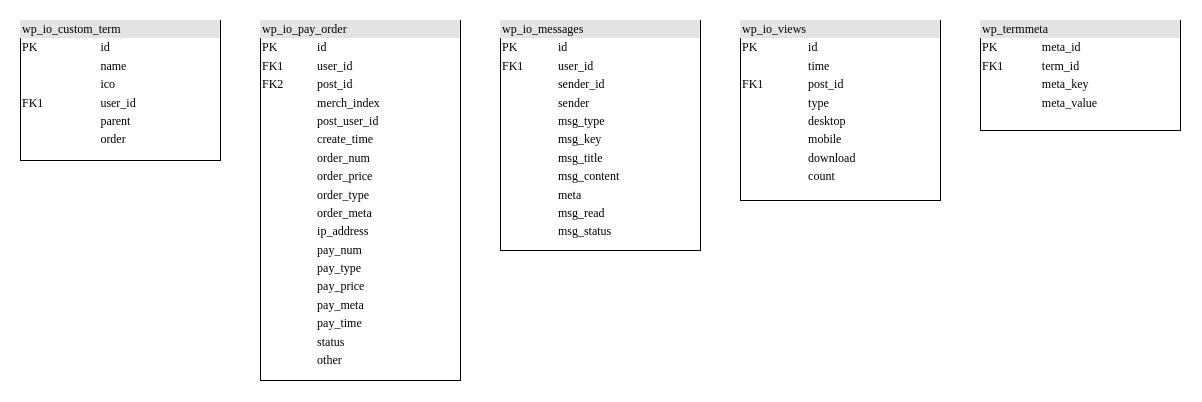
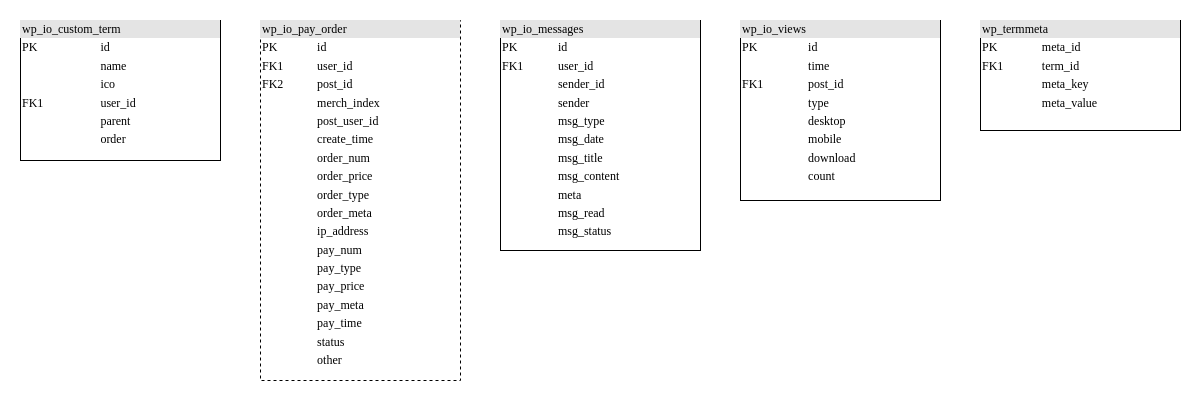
(546, 107) -> (546, 107)
(361, 201) -> (361, 201)
